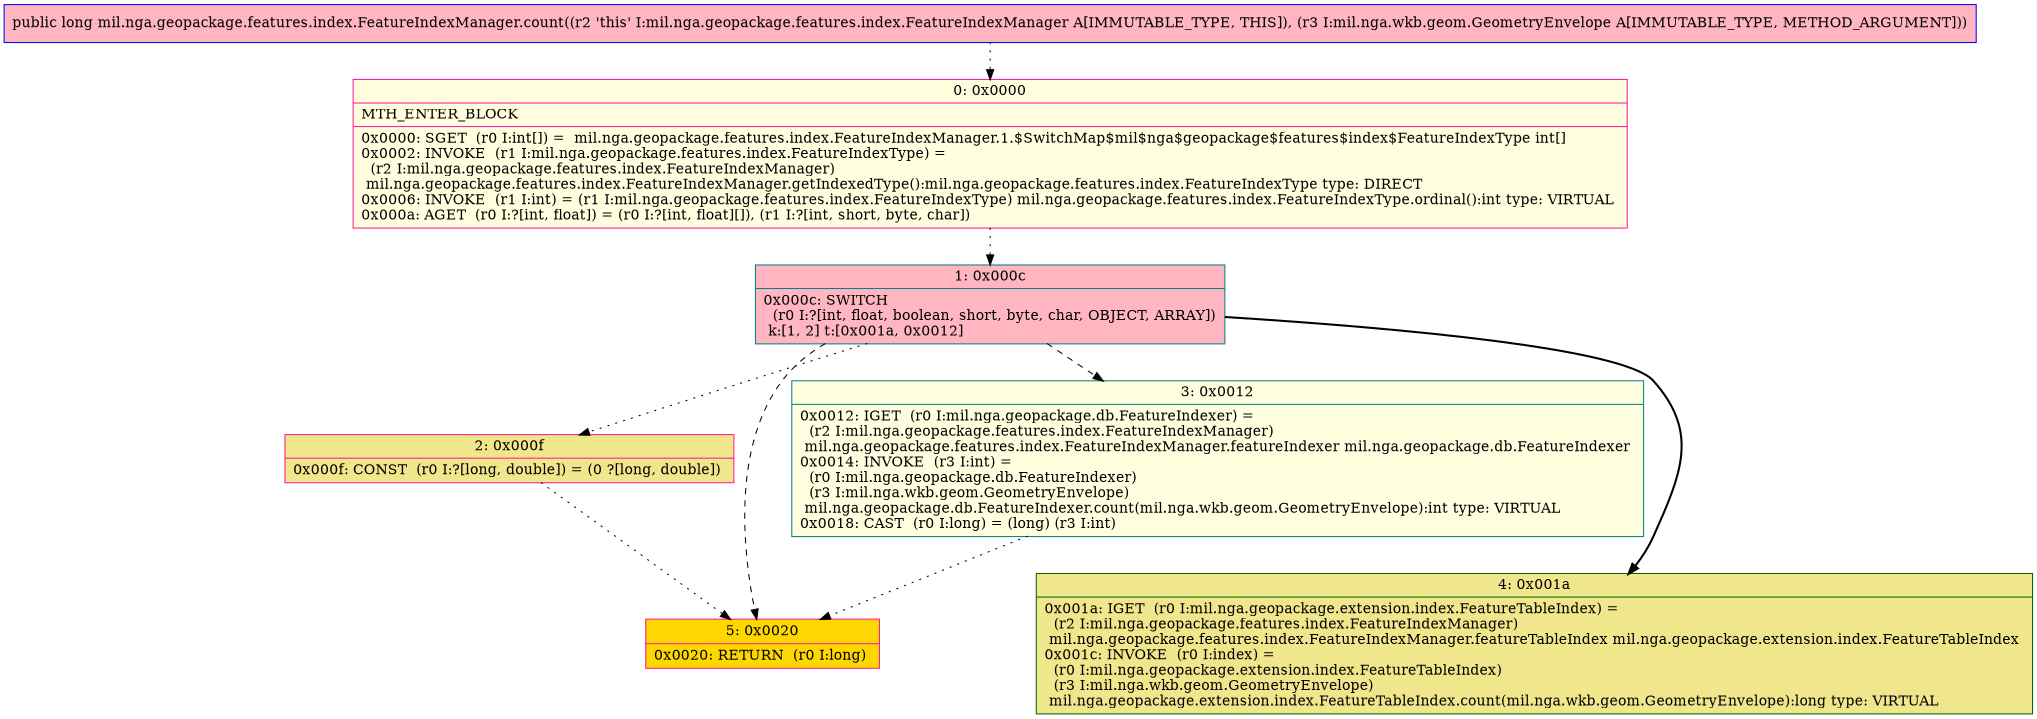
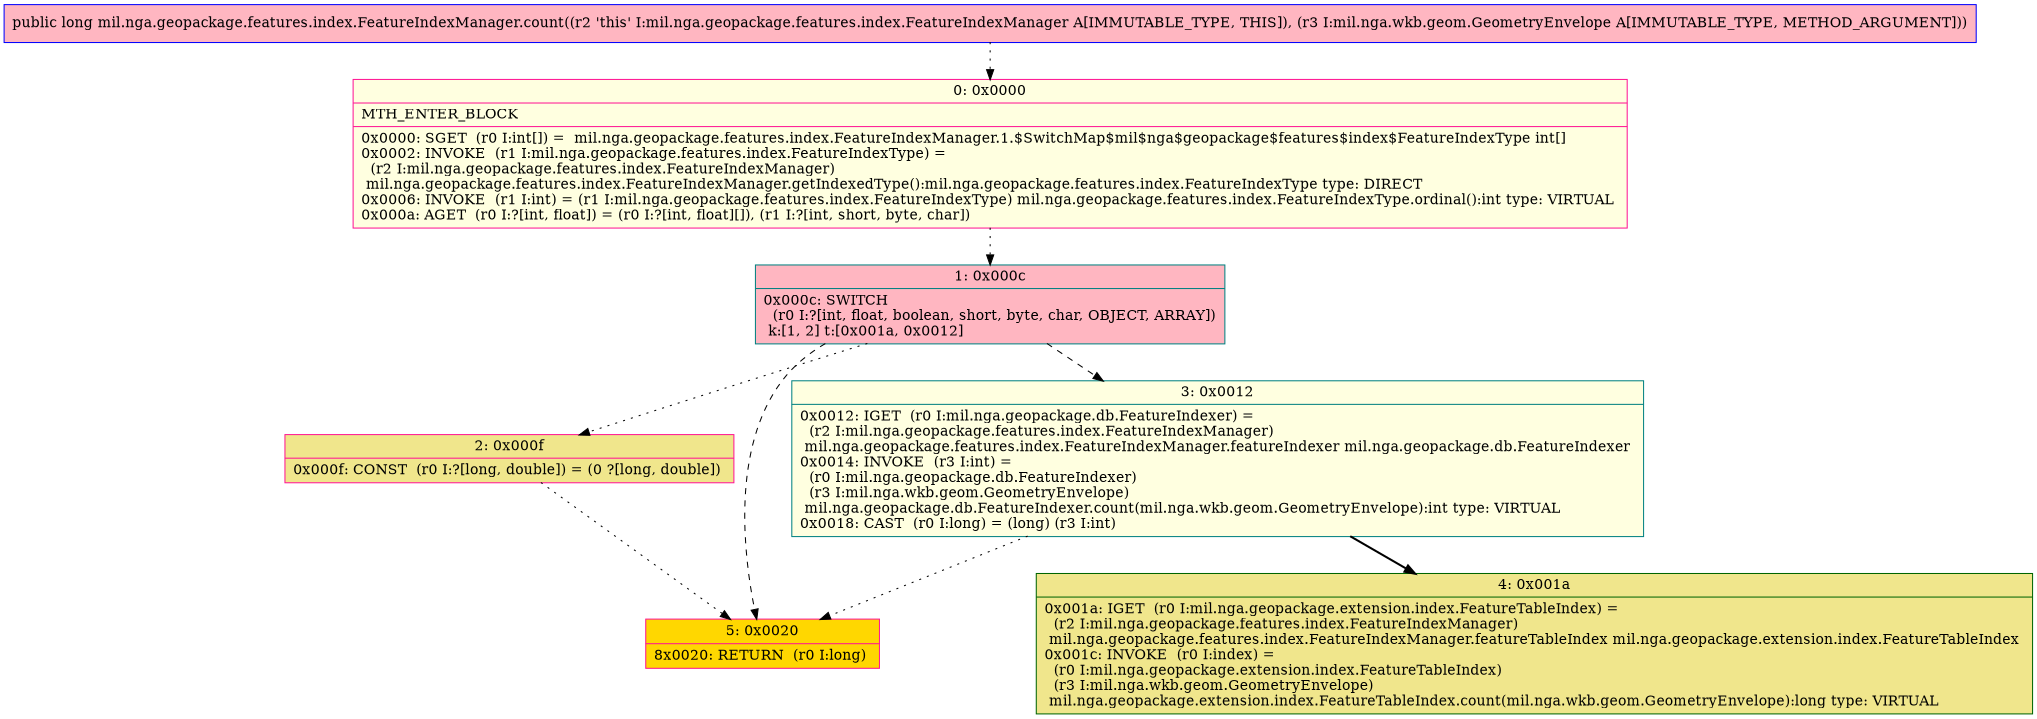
(1543, 348) -> (1378, 552)
(763, 655) -> (763, 655)
